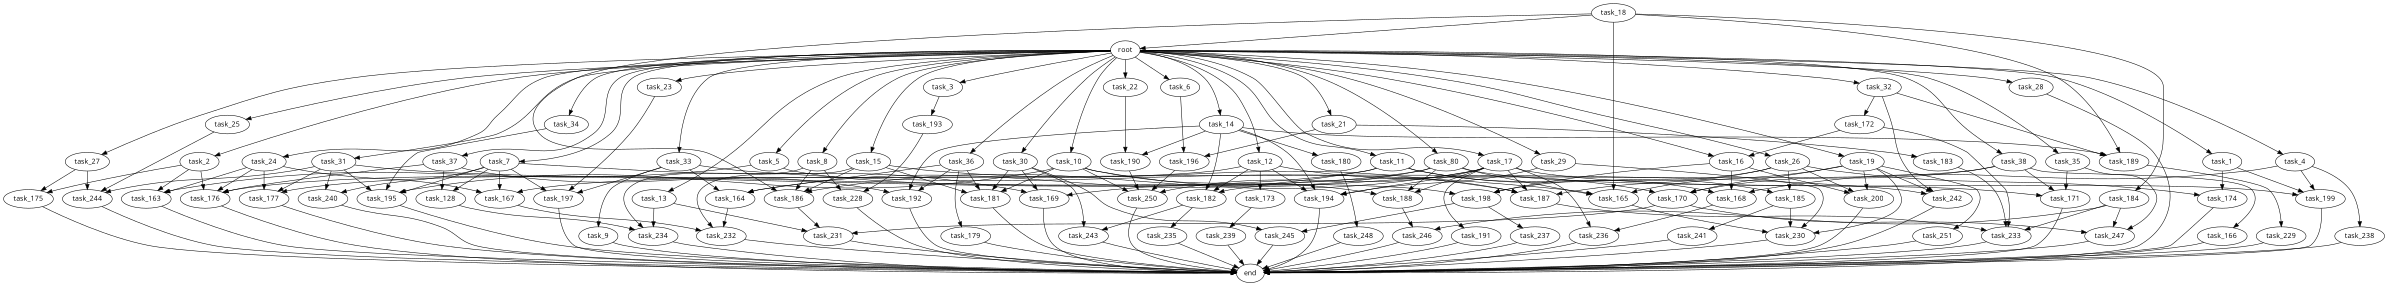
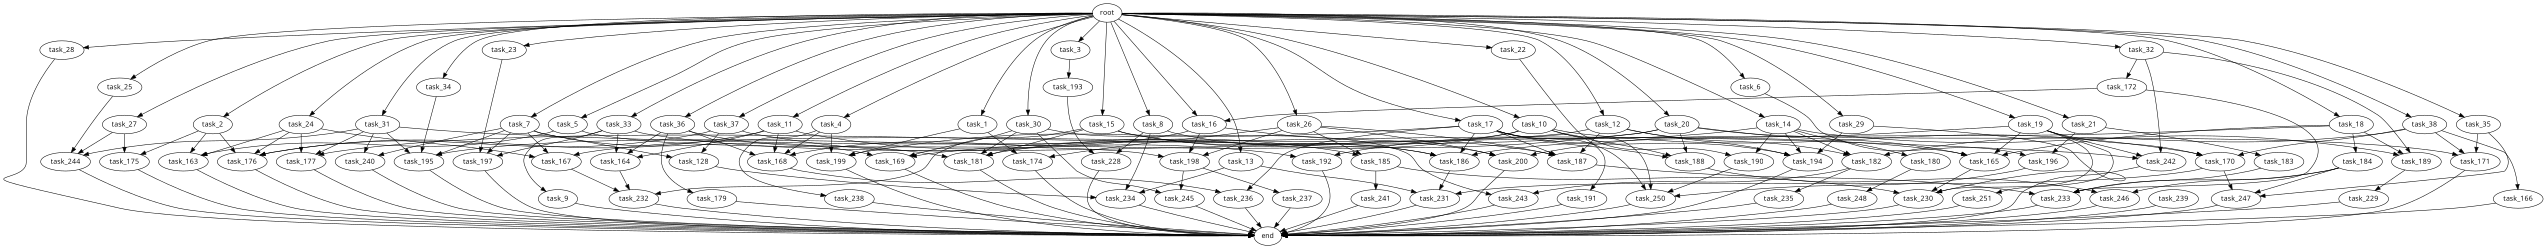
(1369, 32) -> (1737, 20)
(1446, 162) -> (1677, 125)
(937, 179) -> (719, 142)
(1260, 199) -> none
